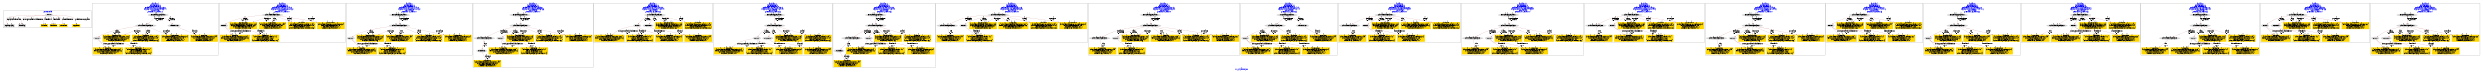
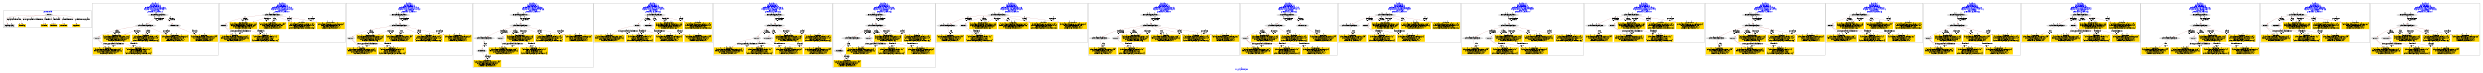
(22, 26) -> (22, 26)
